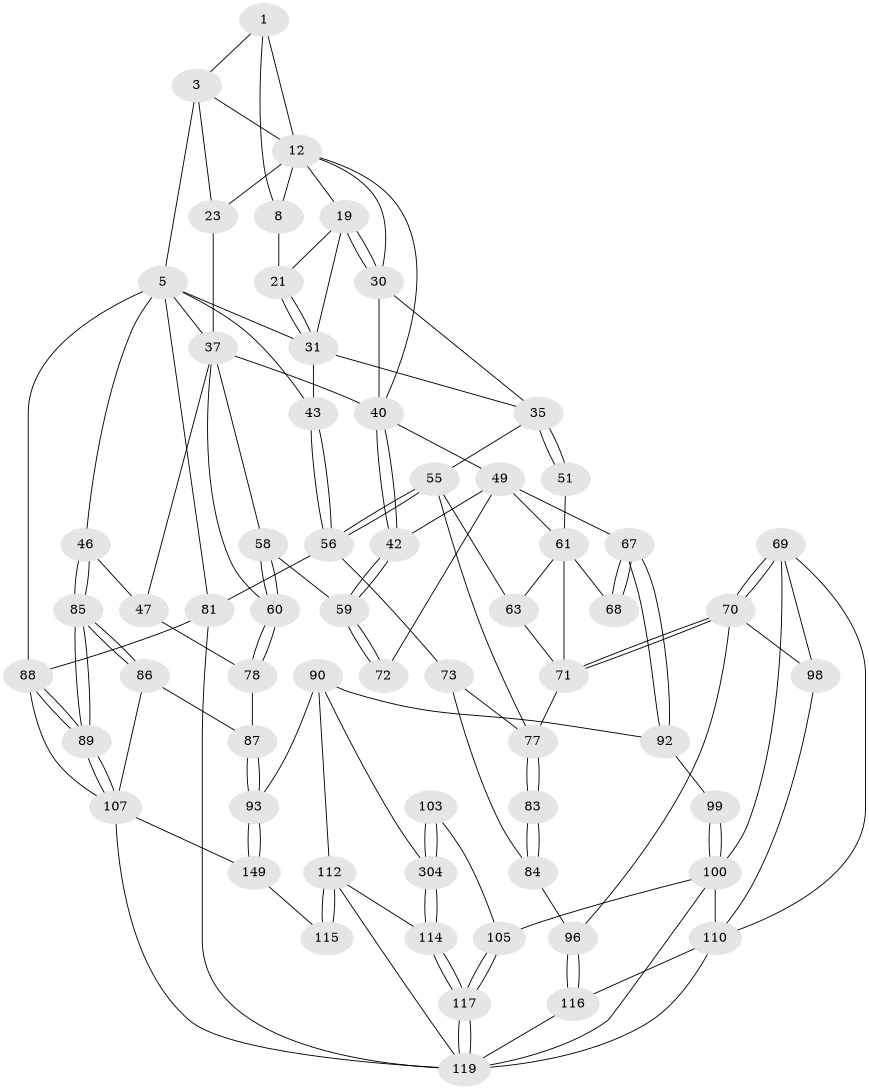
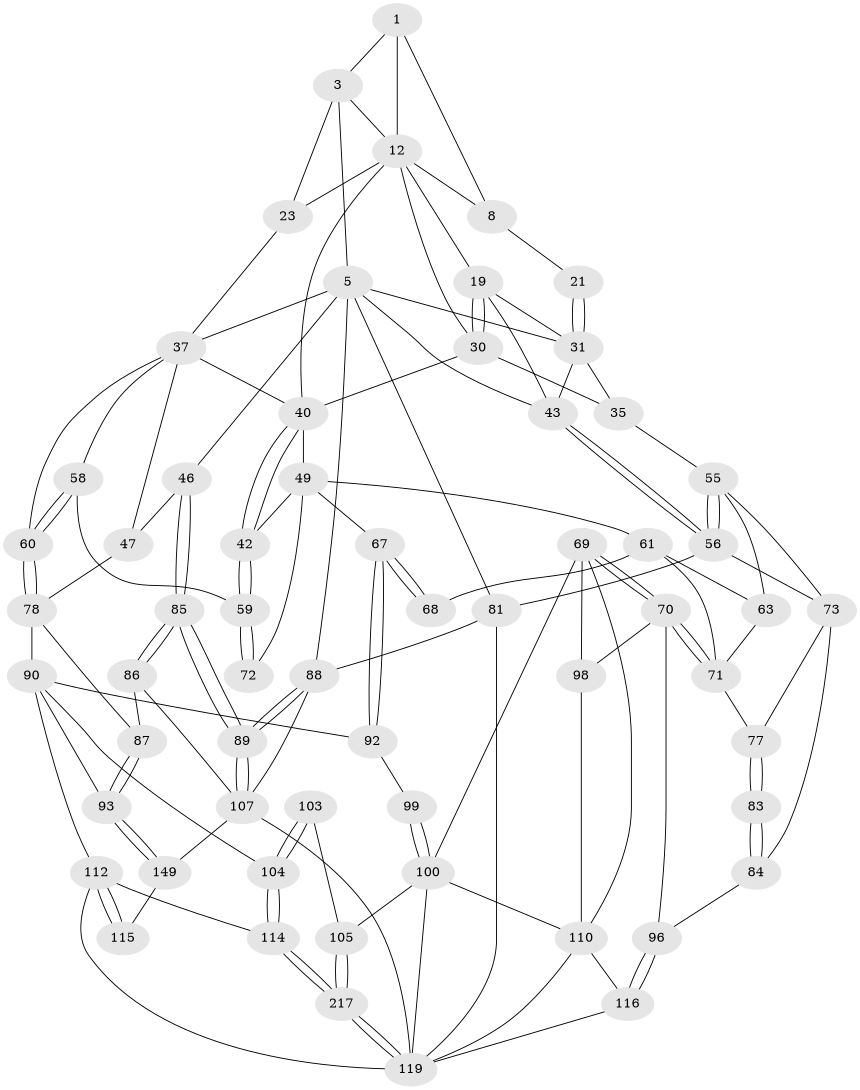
(312, 250) -> (520, 346)
(566, 479) -> none
(476, 613) -> (777, 542)
none -> (32, 643)
(431, 873) -> (273, 873)
(465, 1004) -> (342, 1004)
